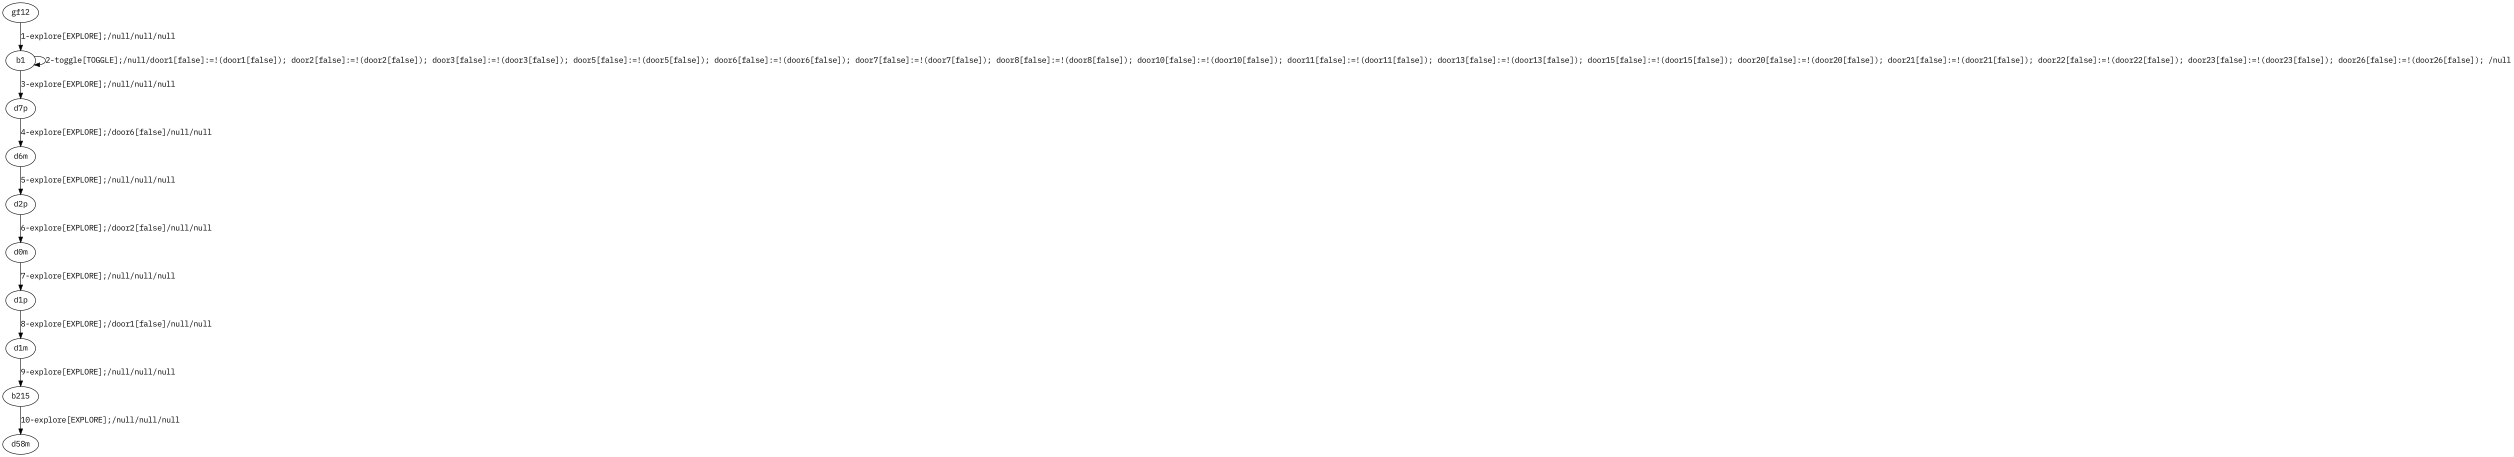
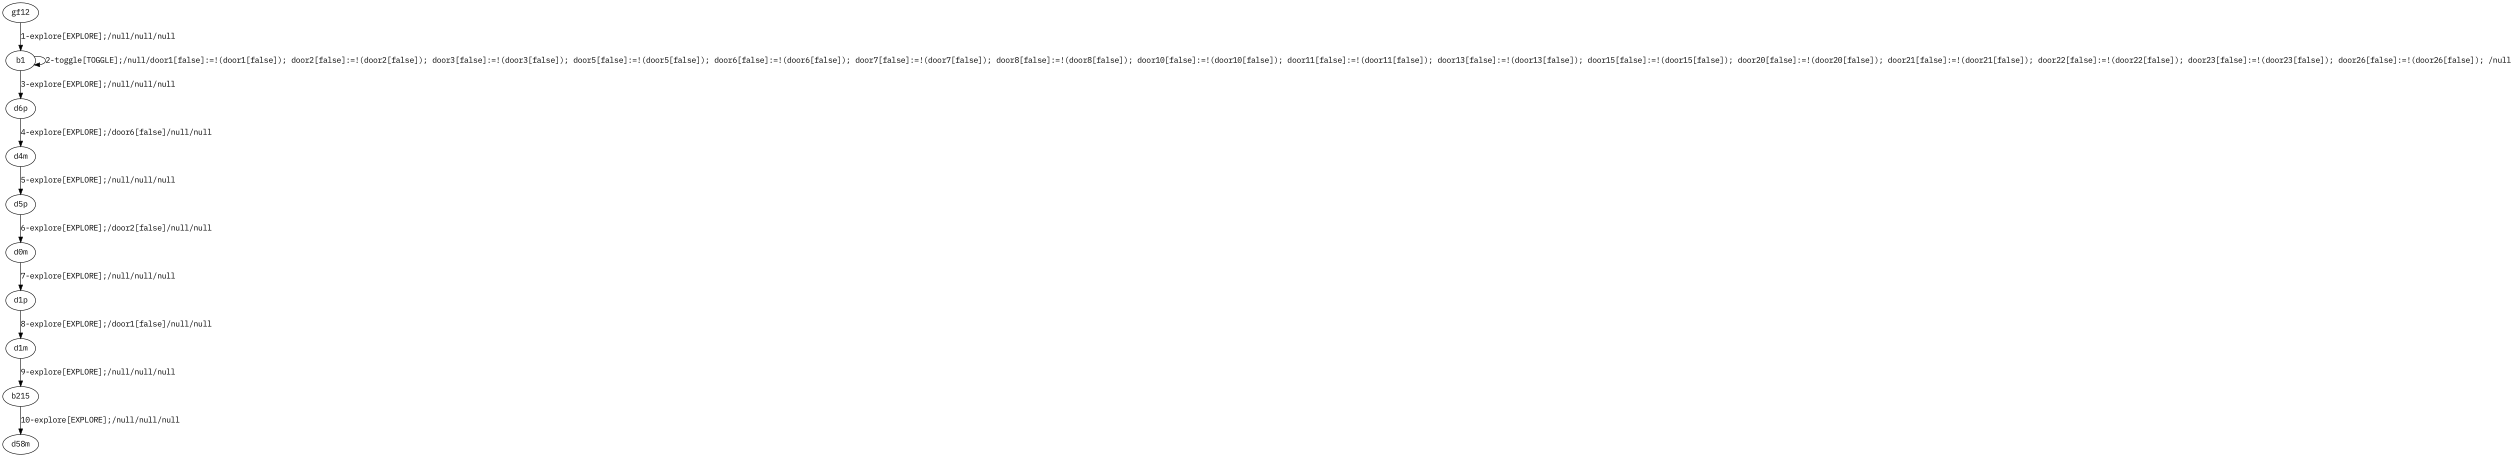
(21, 109) -> (21, 109)
(21, 157) -> (21, 157)
(21, 205) -> (21, 205)
